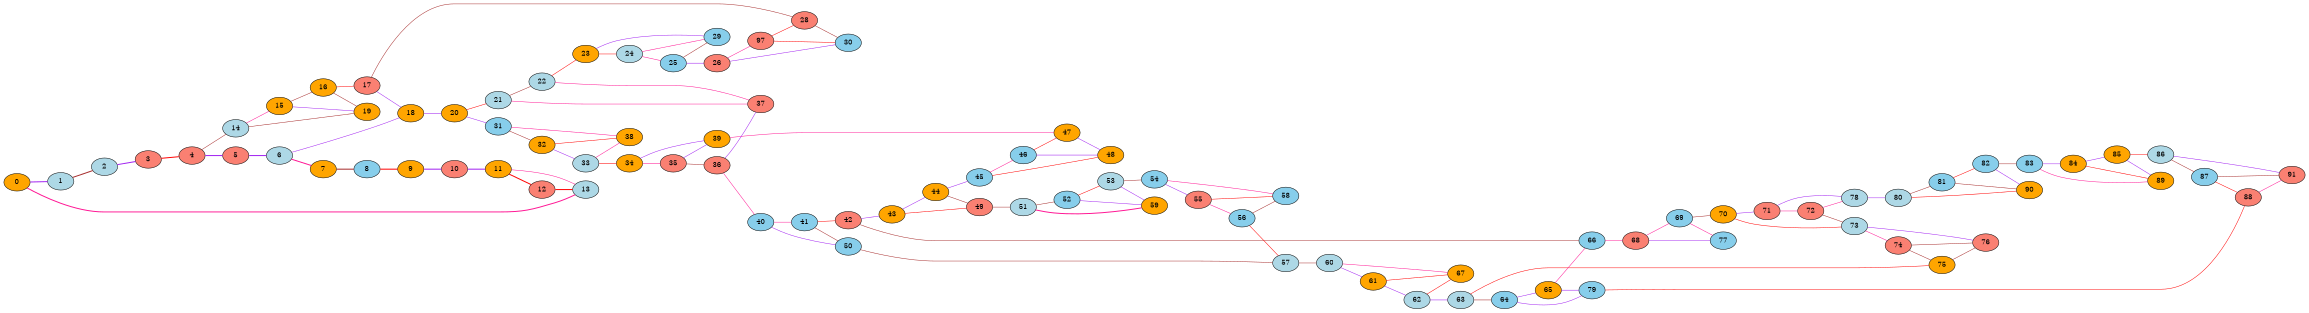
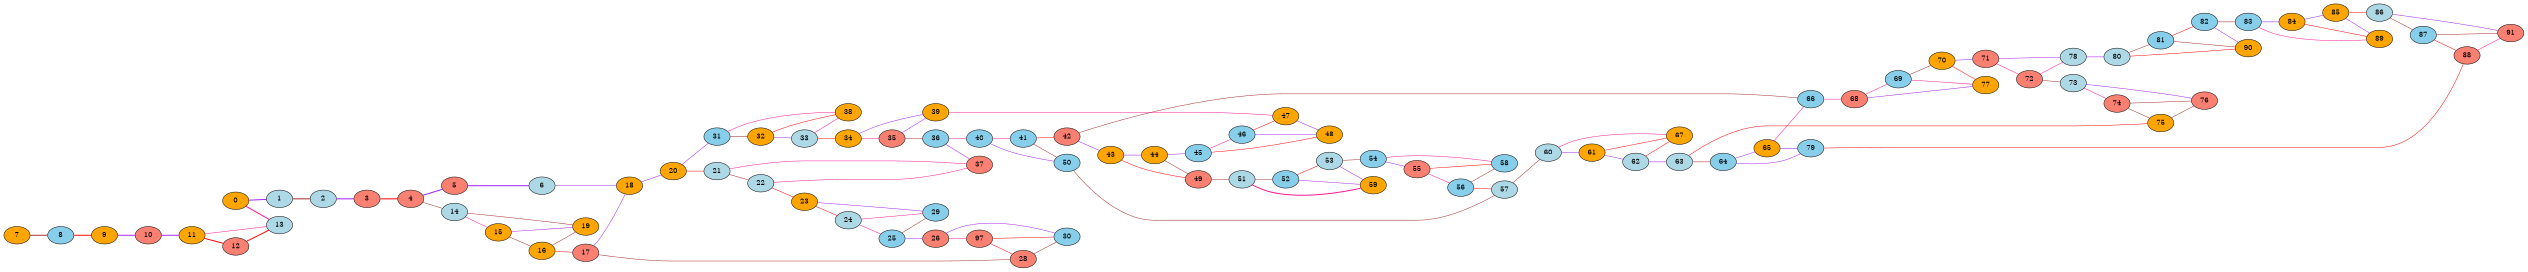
(301, 162) -> none
(717, 165) -> (936, 139)
(1788, 227) -> (1964, 73)
(1723, 241) -> (1986, 85)
